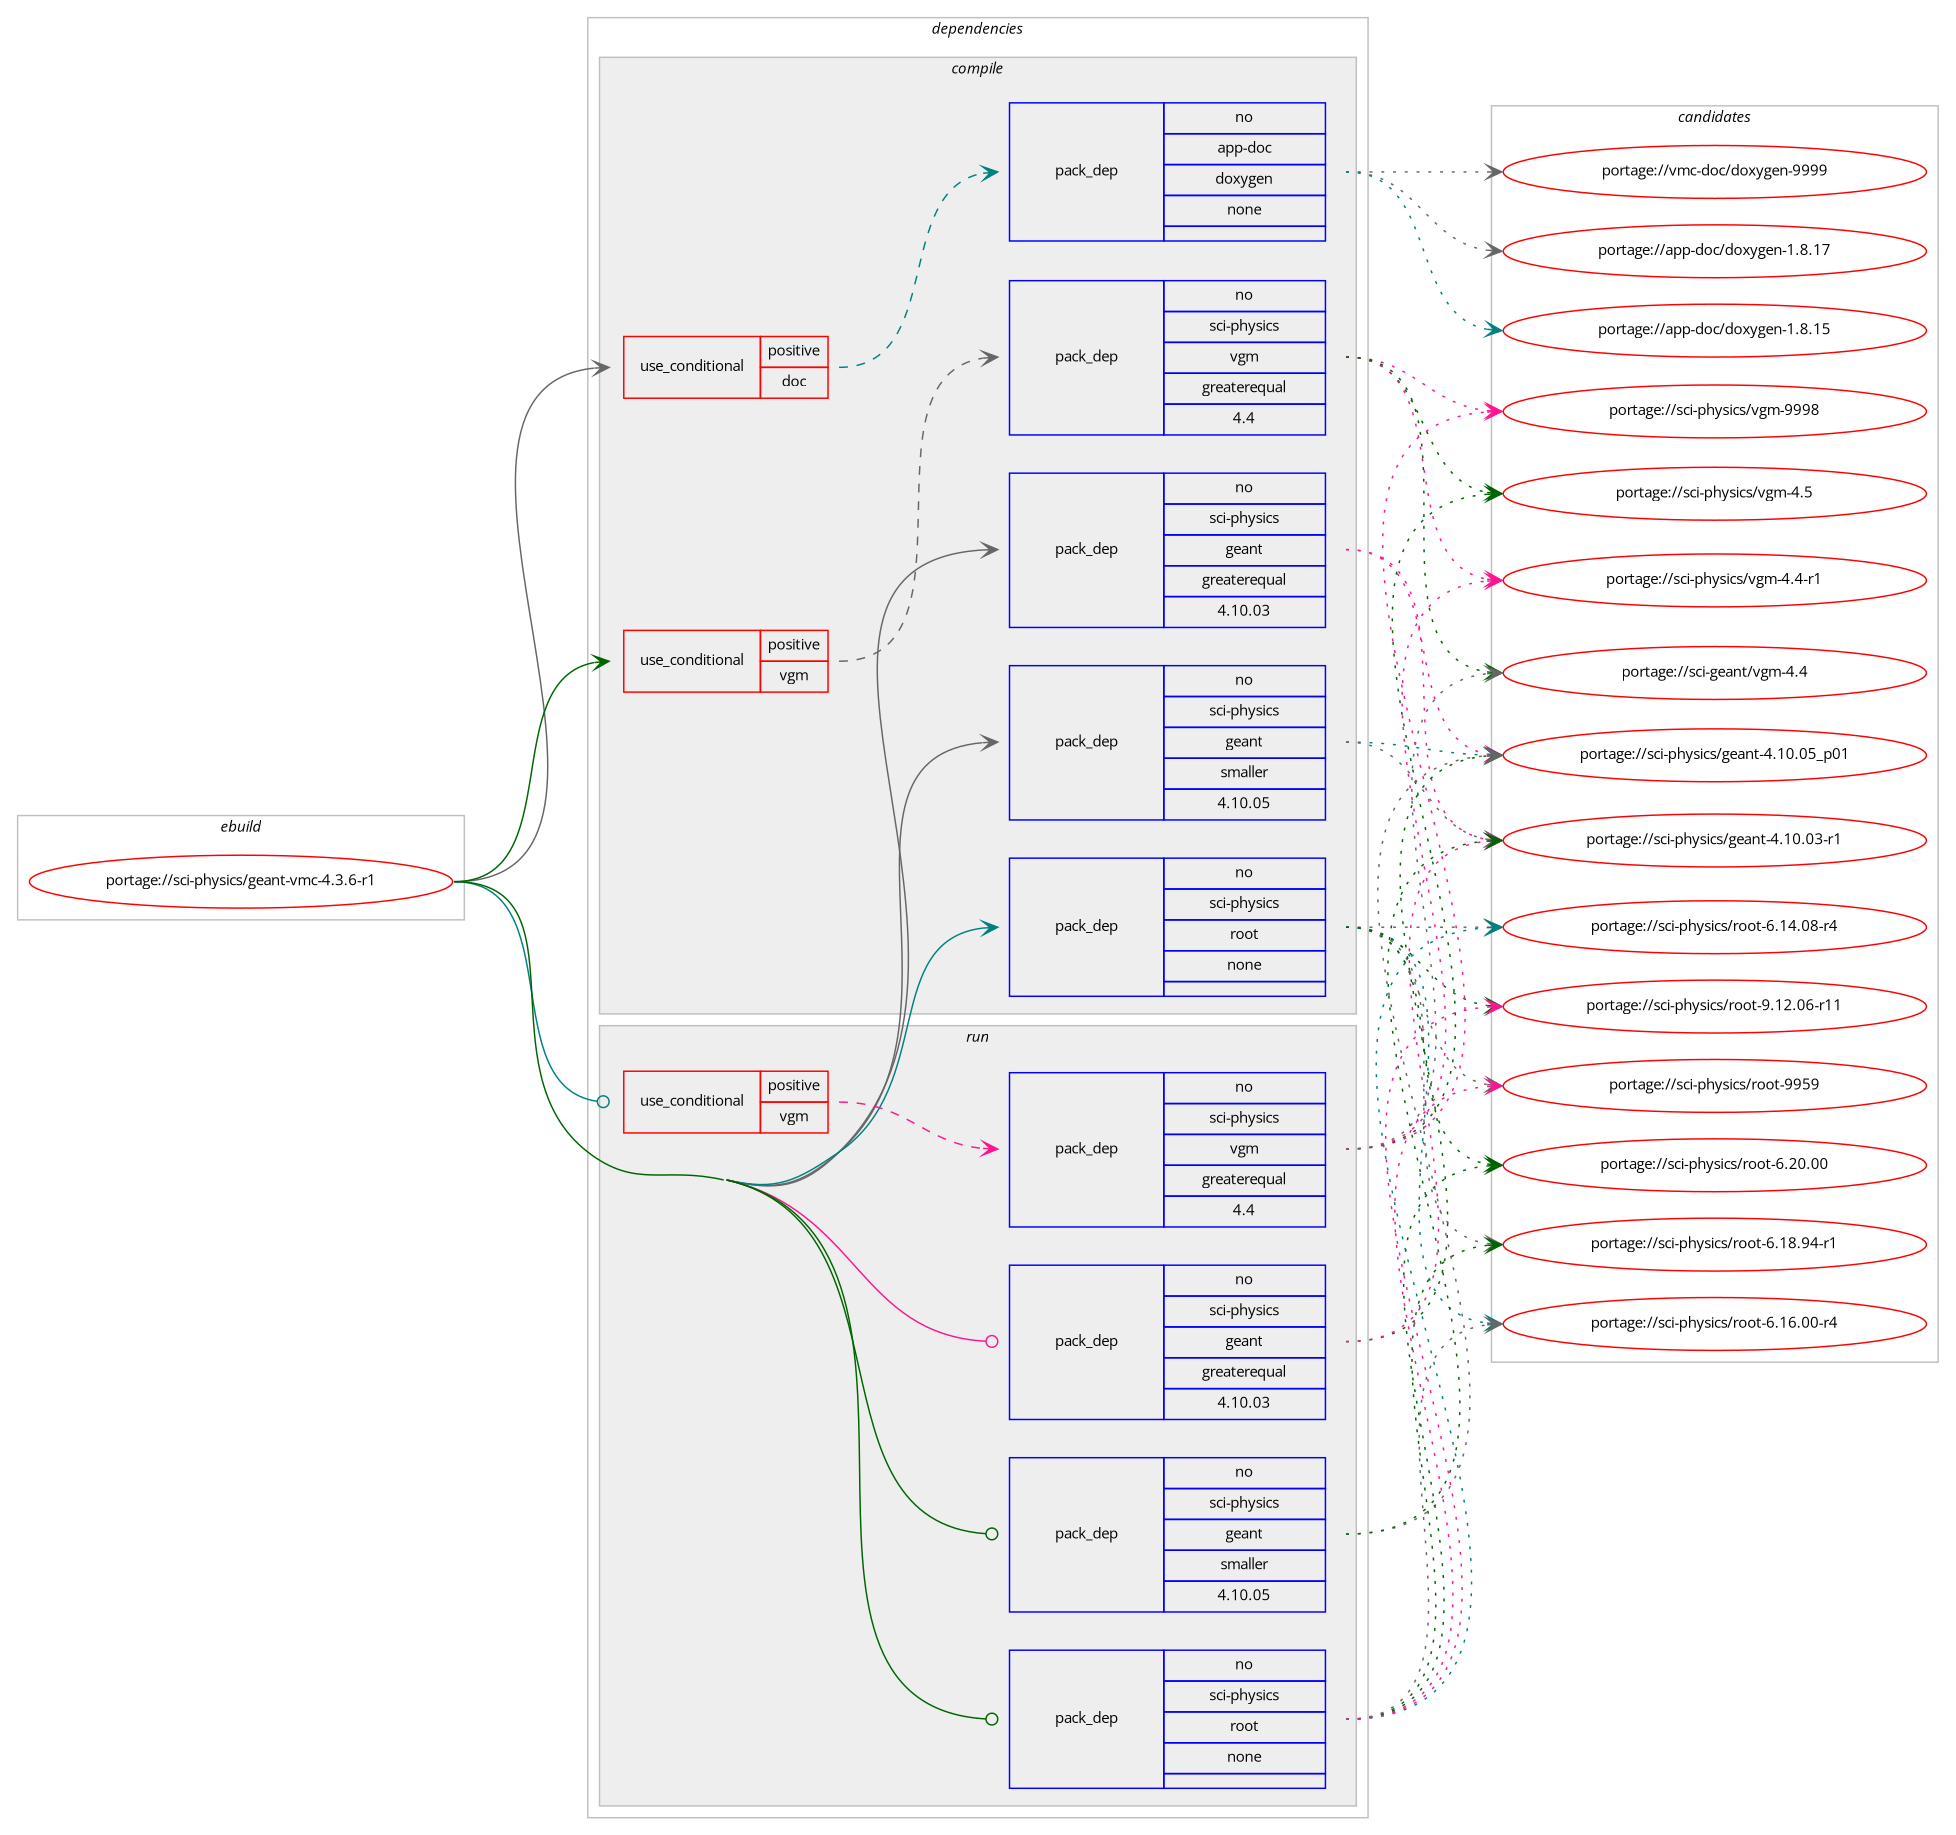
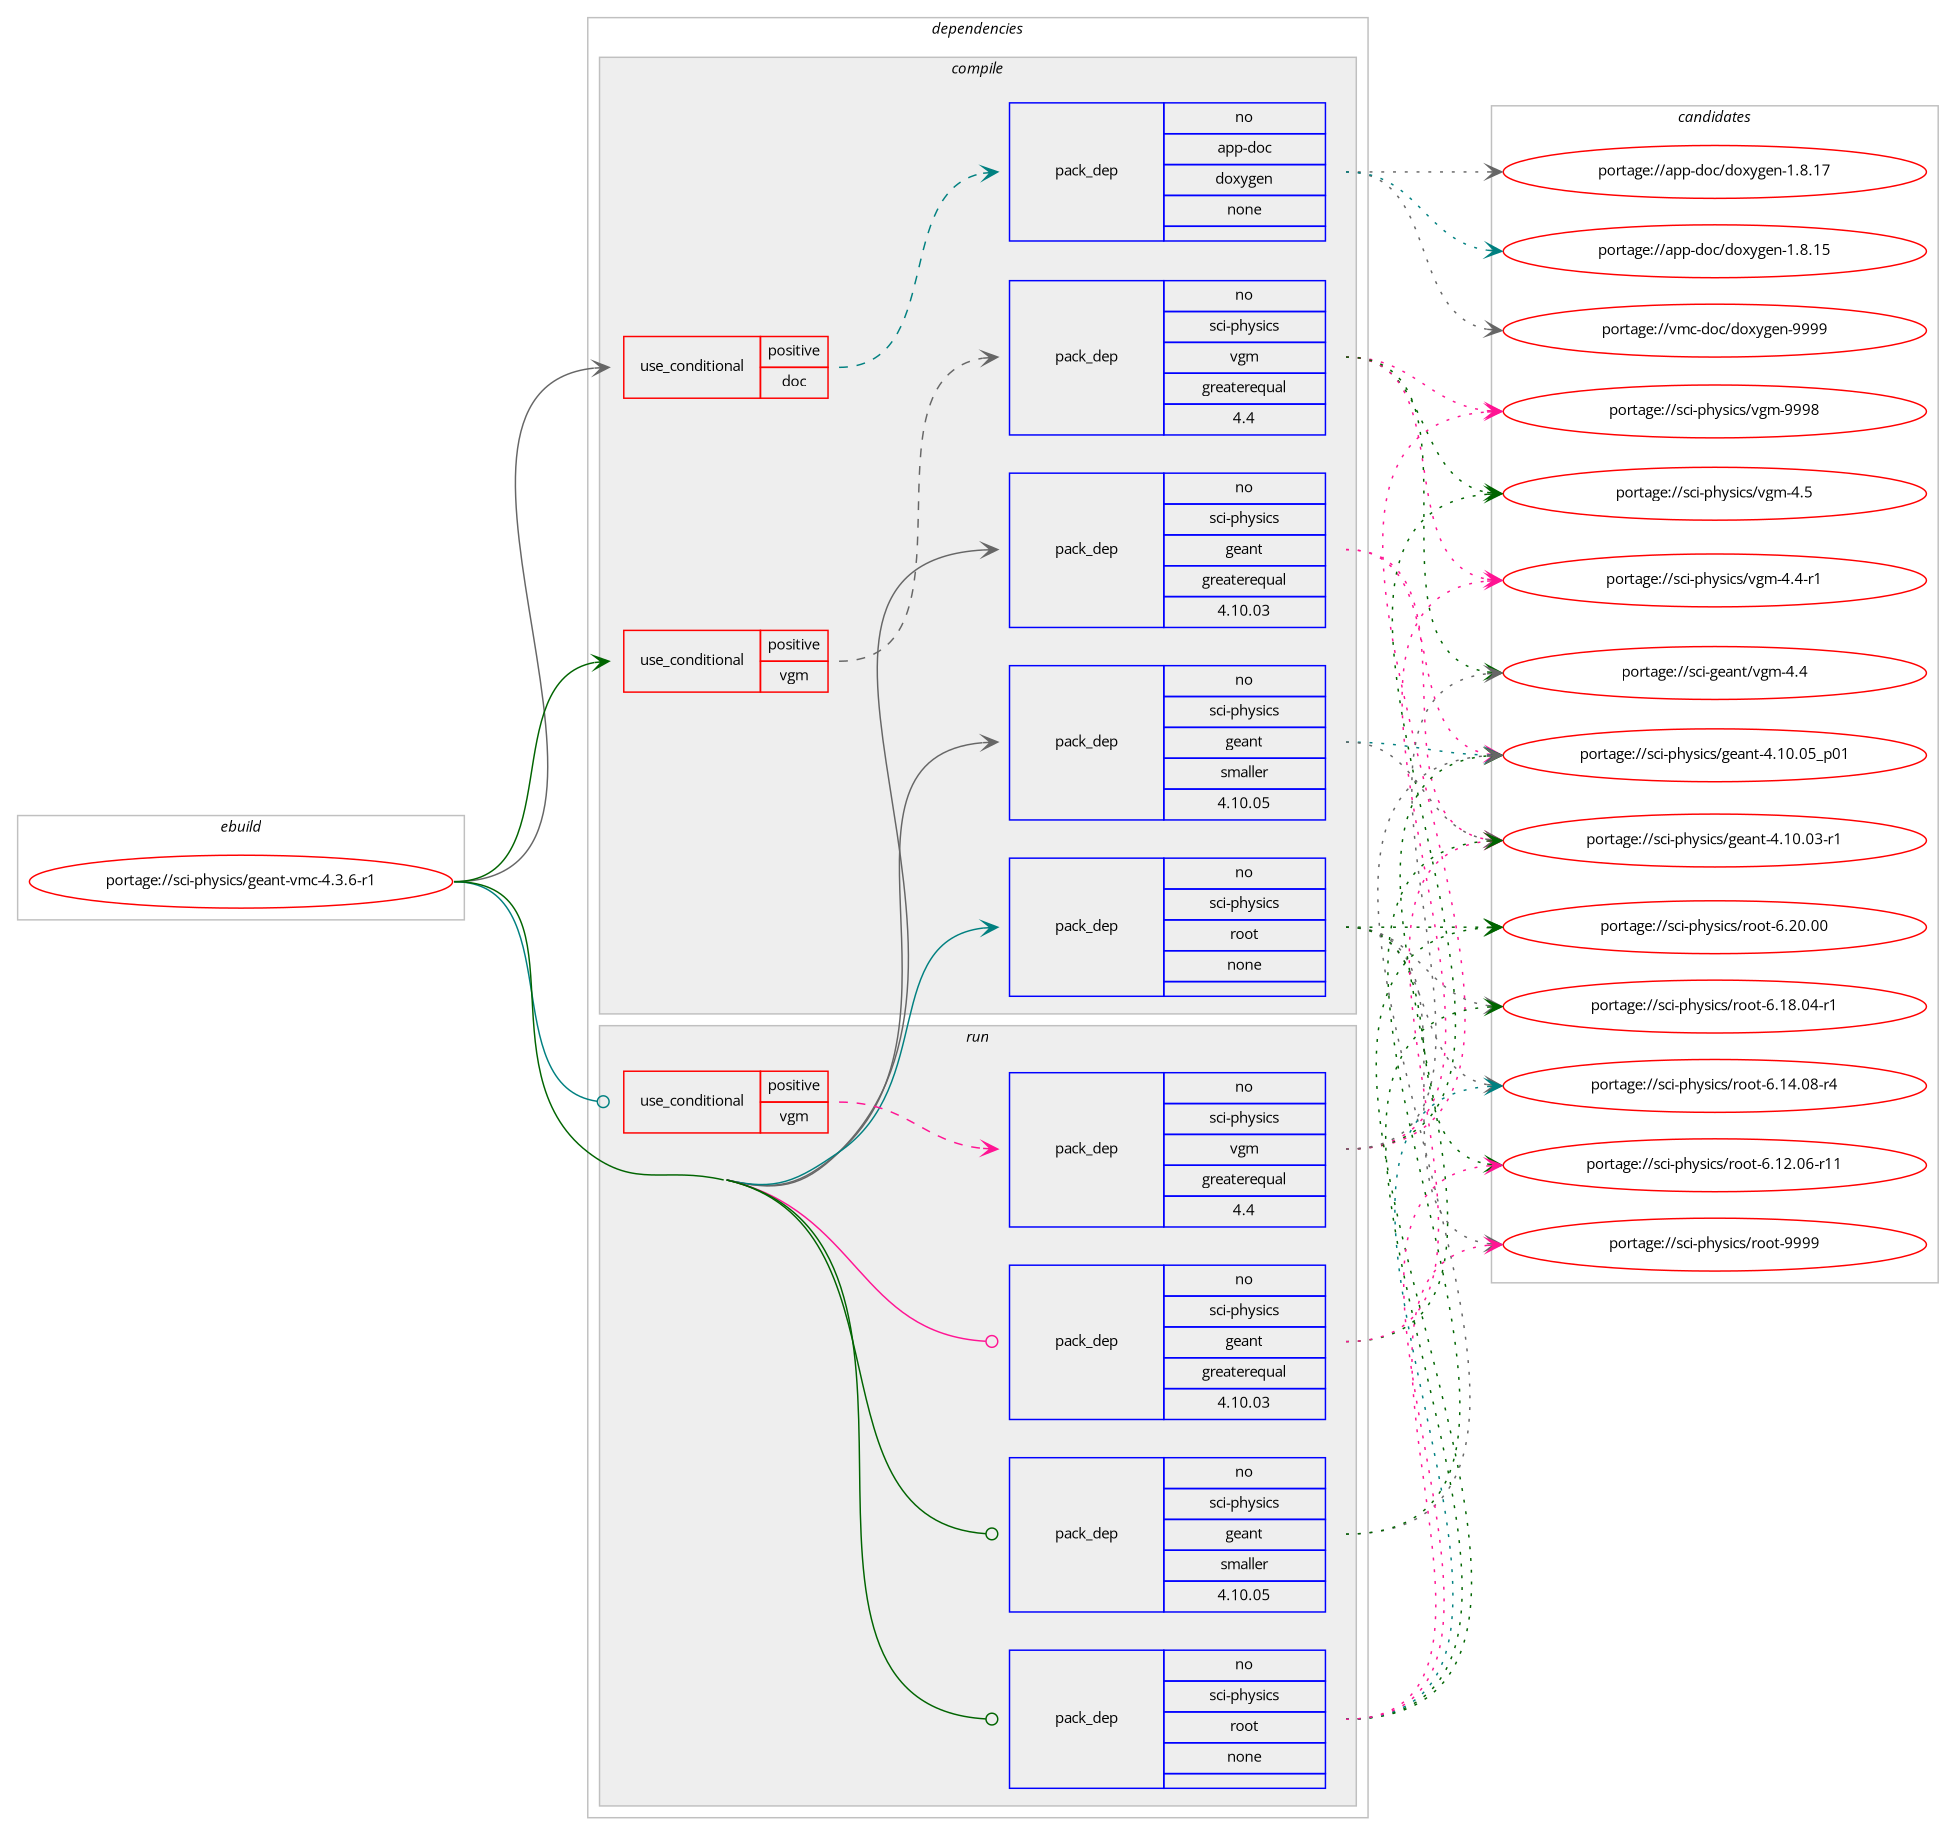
(1715, 1007) -> (1715, 1165)
(1715, 1086) -> (1715, 1245)
(1715, 1245) -> (1715, 1007)
(1715, 1324) -> none
